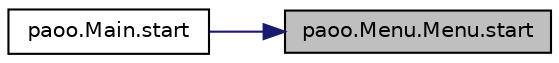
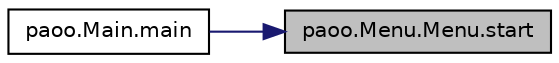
(109, 32) -> (109, 32)
